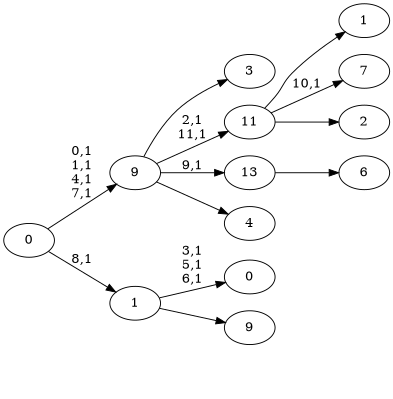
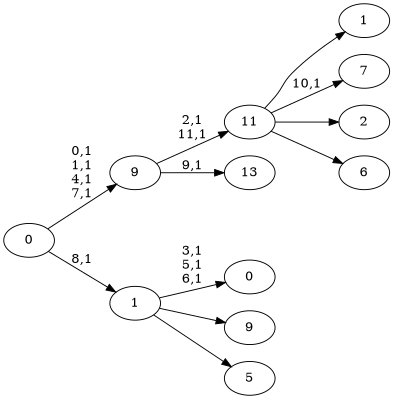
(250, 71) -> none
(302, 173) -> (303, 145)
(250, 223) -> none
none -> (250, 378)
